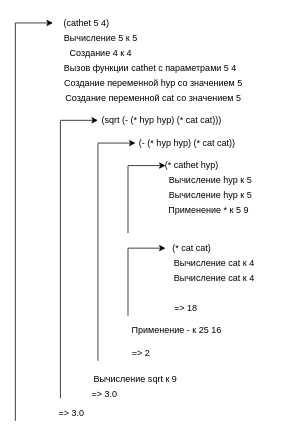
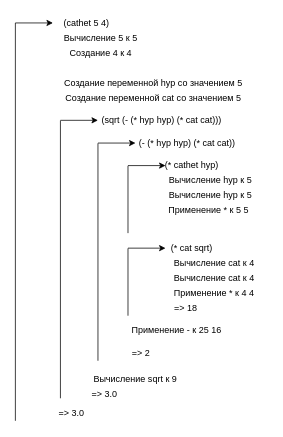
(150, 68) -> none
(209, 210) -> (209, 210)
(192, 248) -> (192, 248)
none -> (214, 293)
